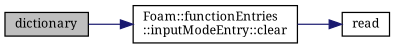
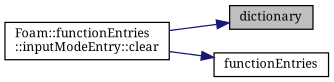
(104, 24) -> (193, 27)
(366, 24) -> (271, 65)
